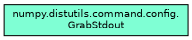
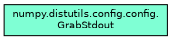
(96, 20) -> (86, 20)
